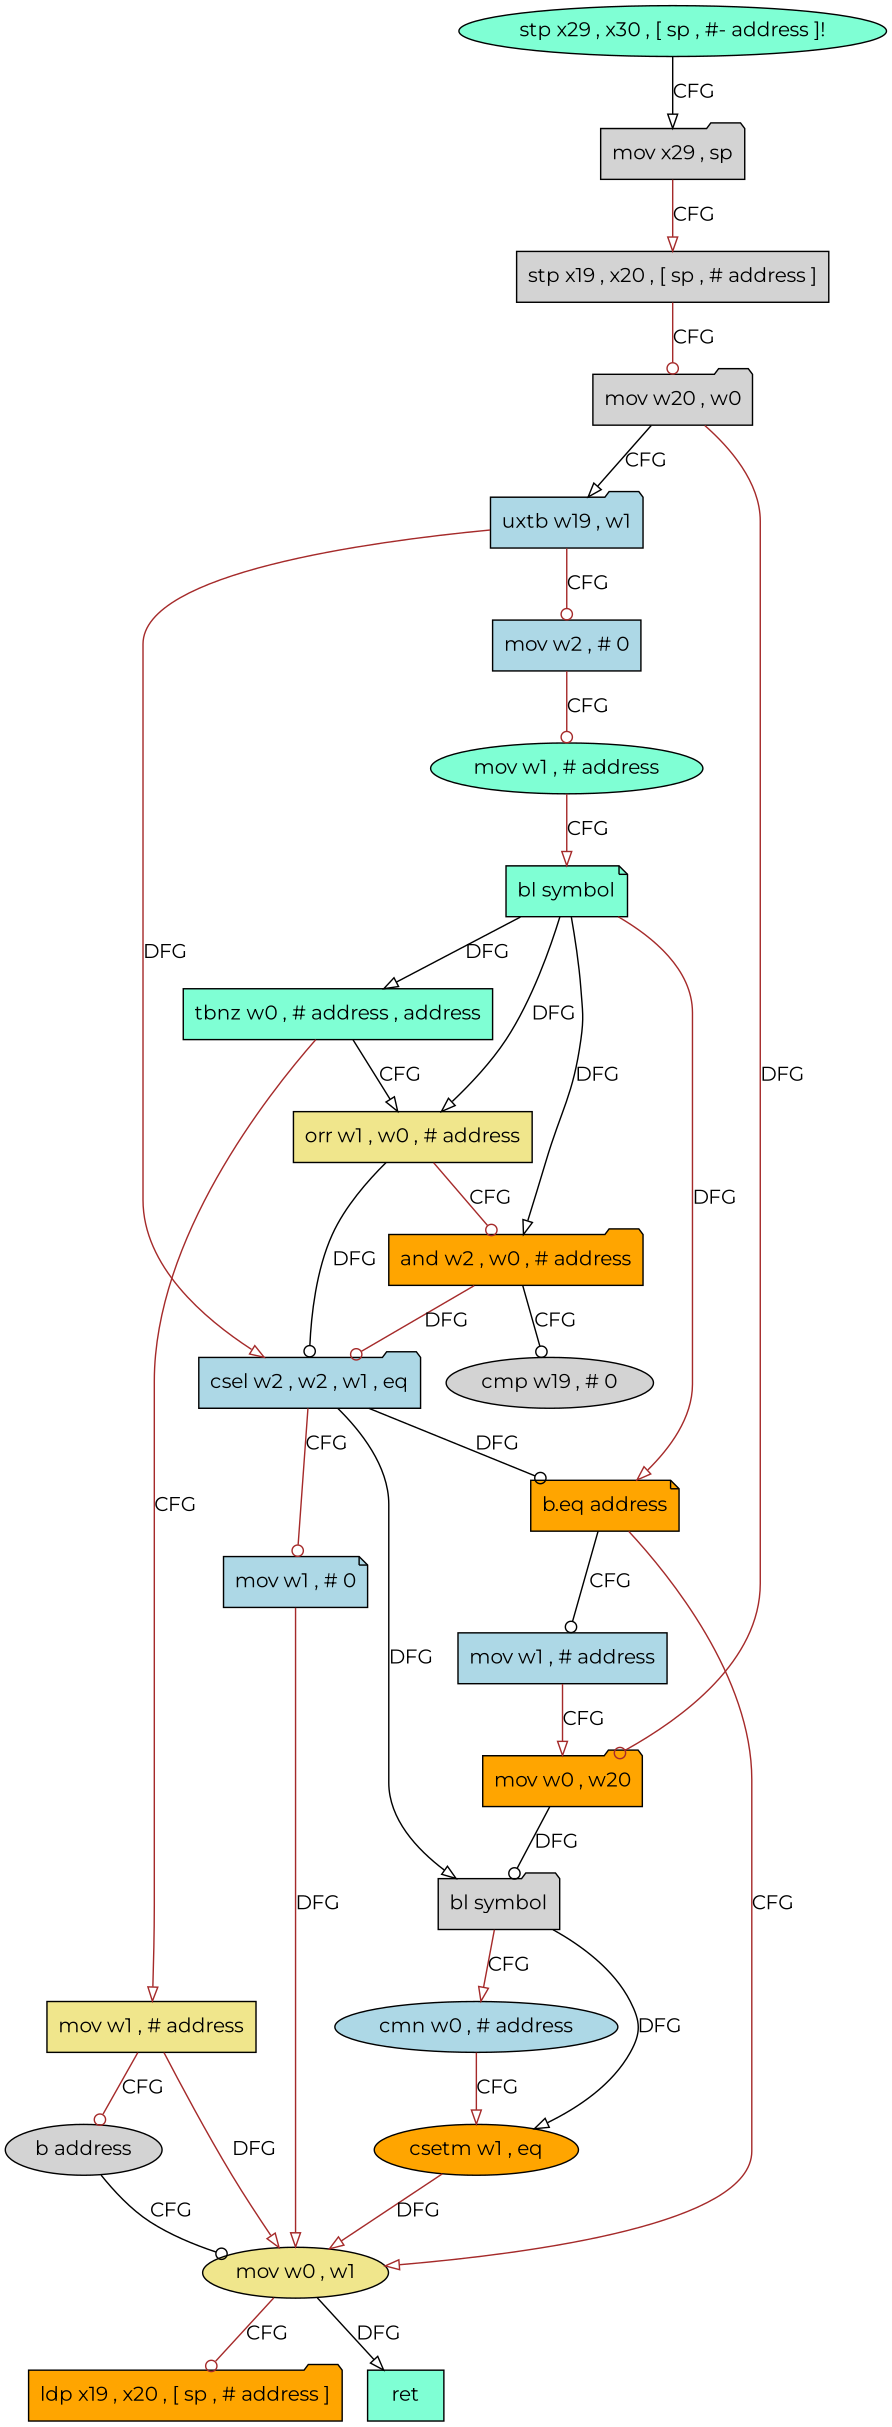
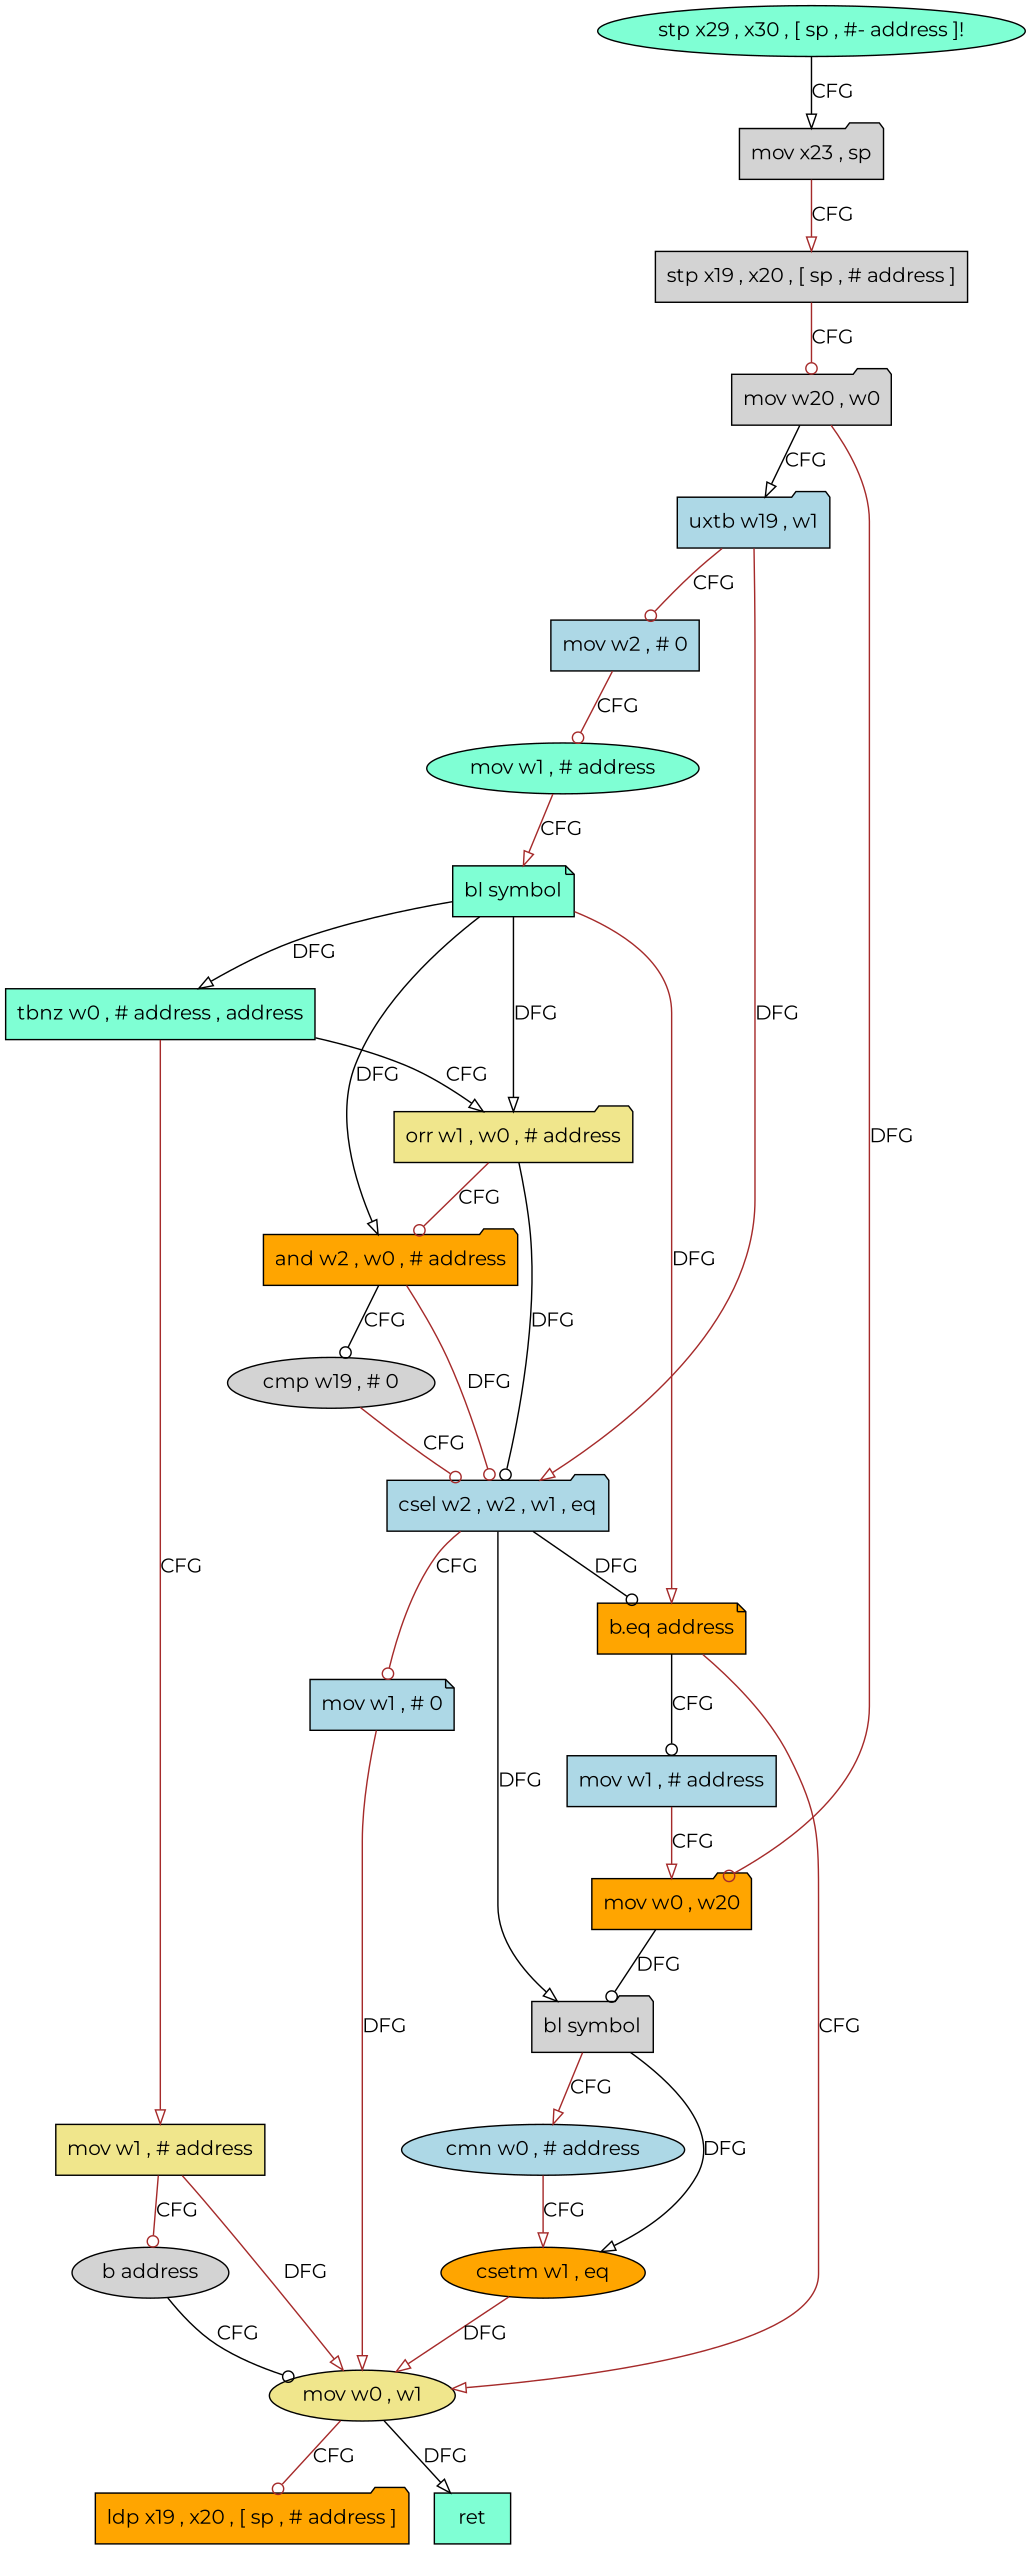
(673, 154) -> (811, 154)
(413, 1137) -> (513, 1137)
none -> (405, 1441)
